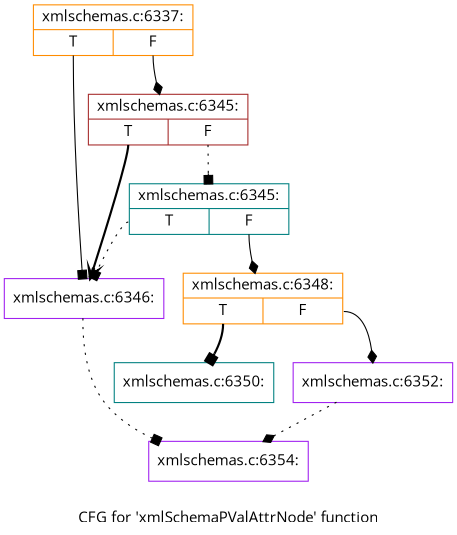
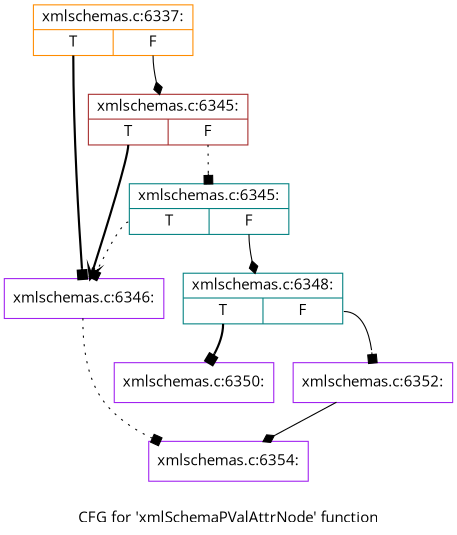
(76, 162) -> (76, 162)
(263, 299) -> (263, 299)
(364, 325) -> (364, 325)
(194, 383) -> (194, 383)
(305, 419) -> (305, 419)
